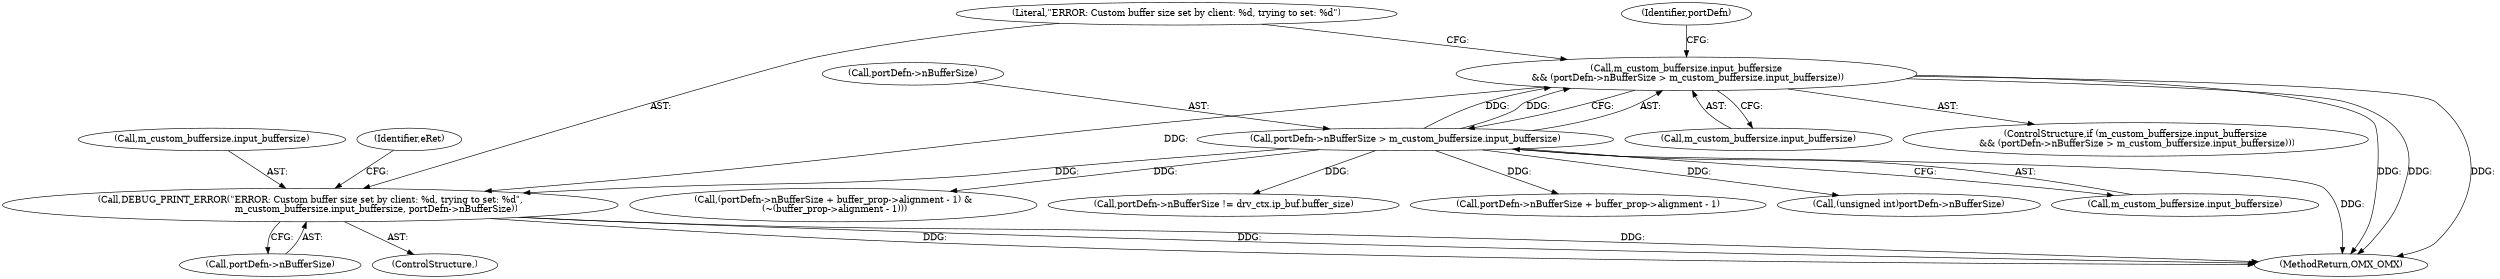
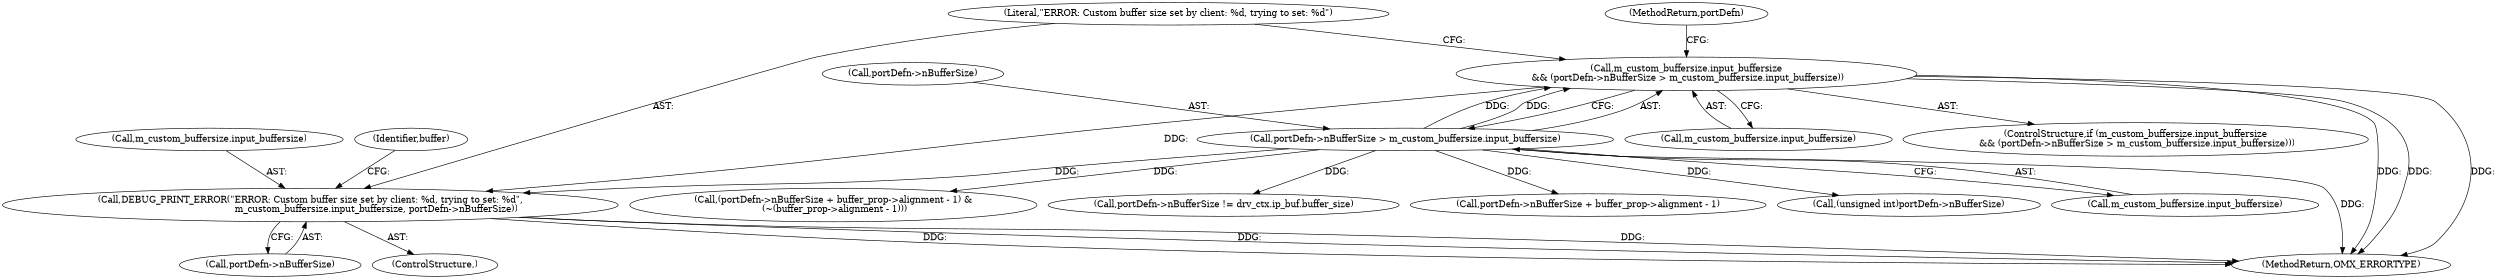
(1686, 14) -> (1686, 14)
(409, 139) -> (411, 139)
(2341, 265) -> (2341, 265)
